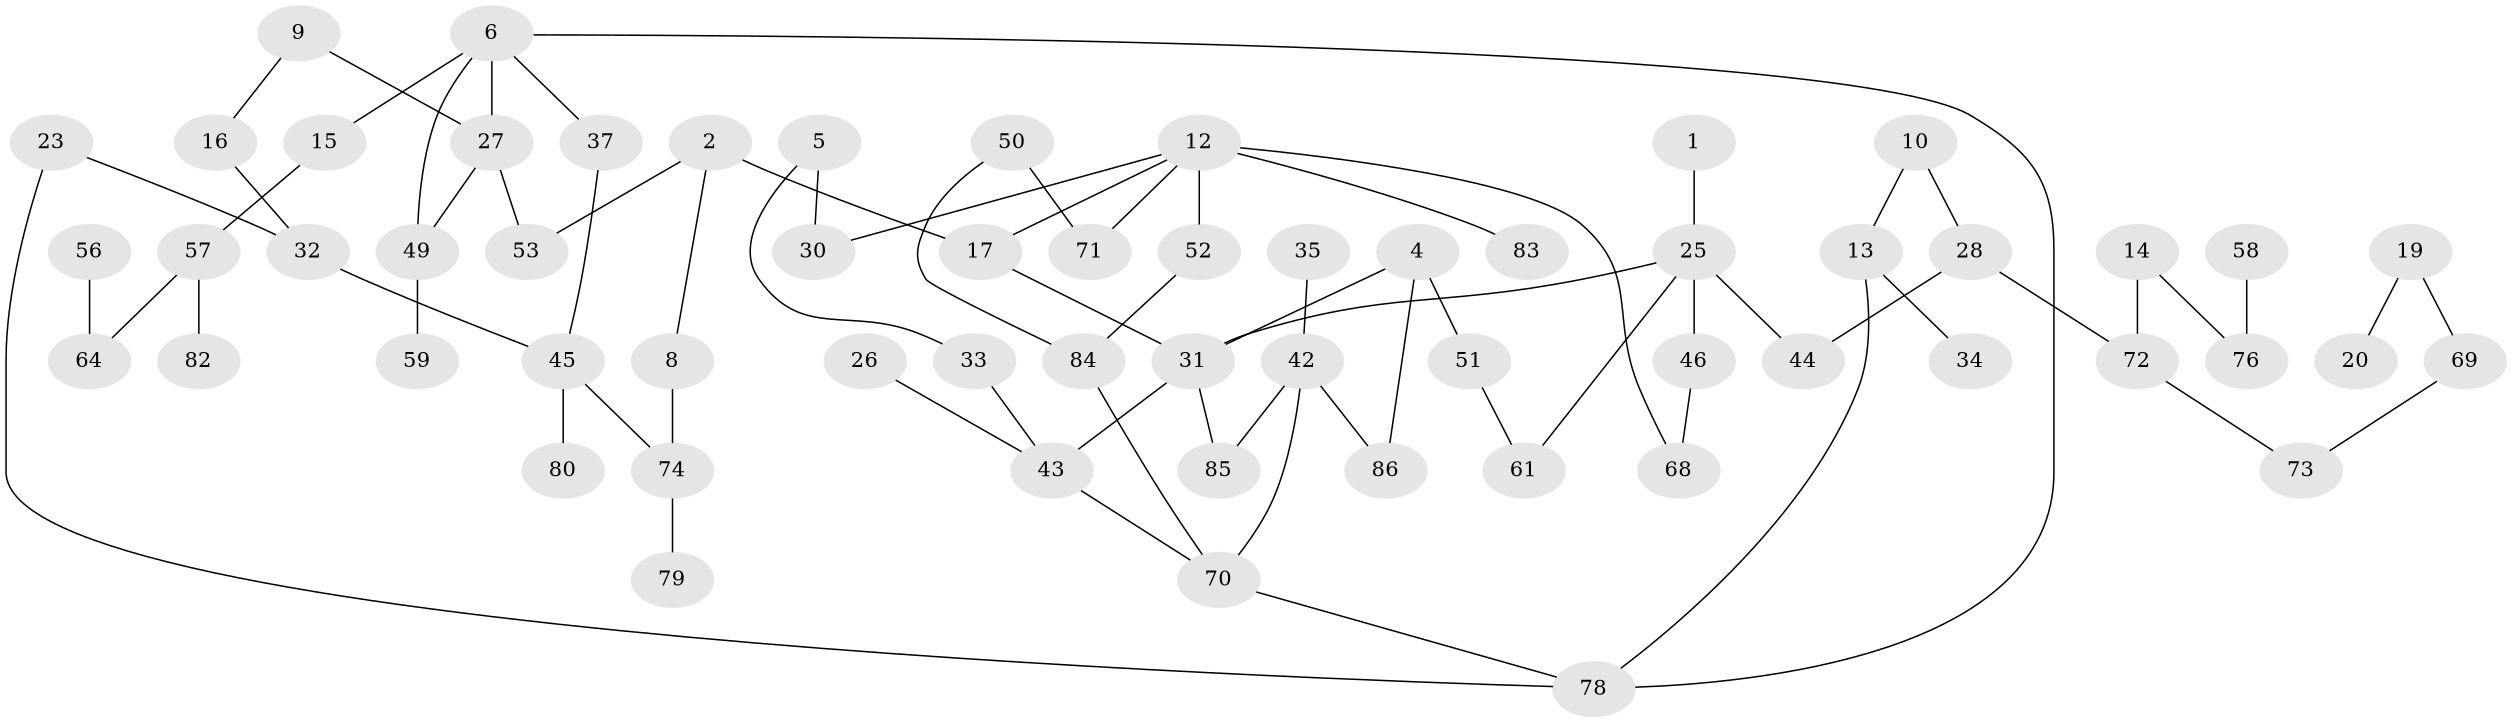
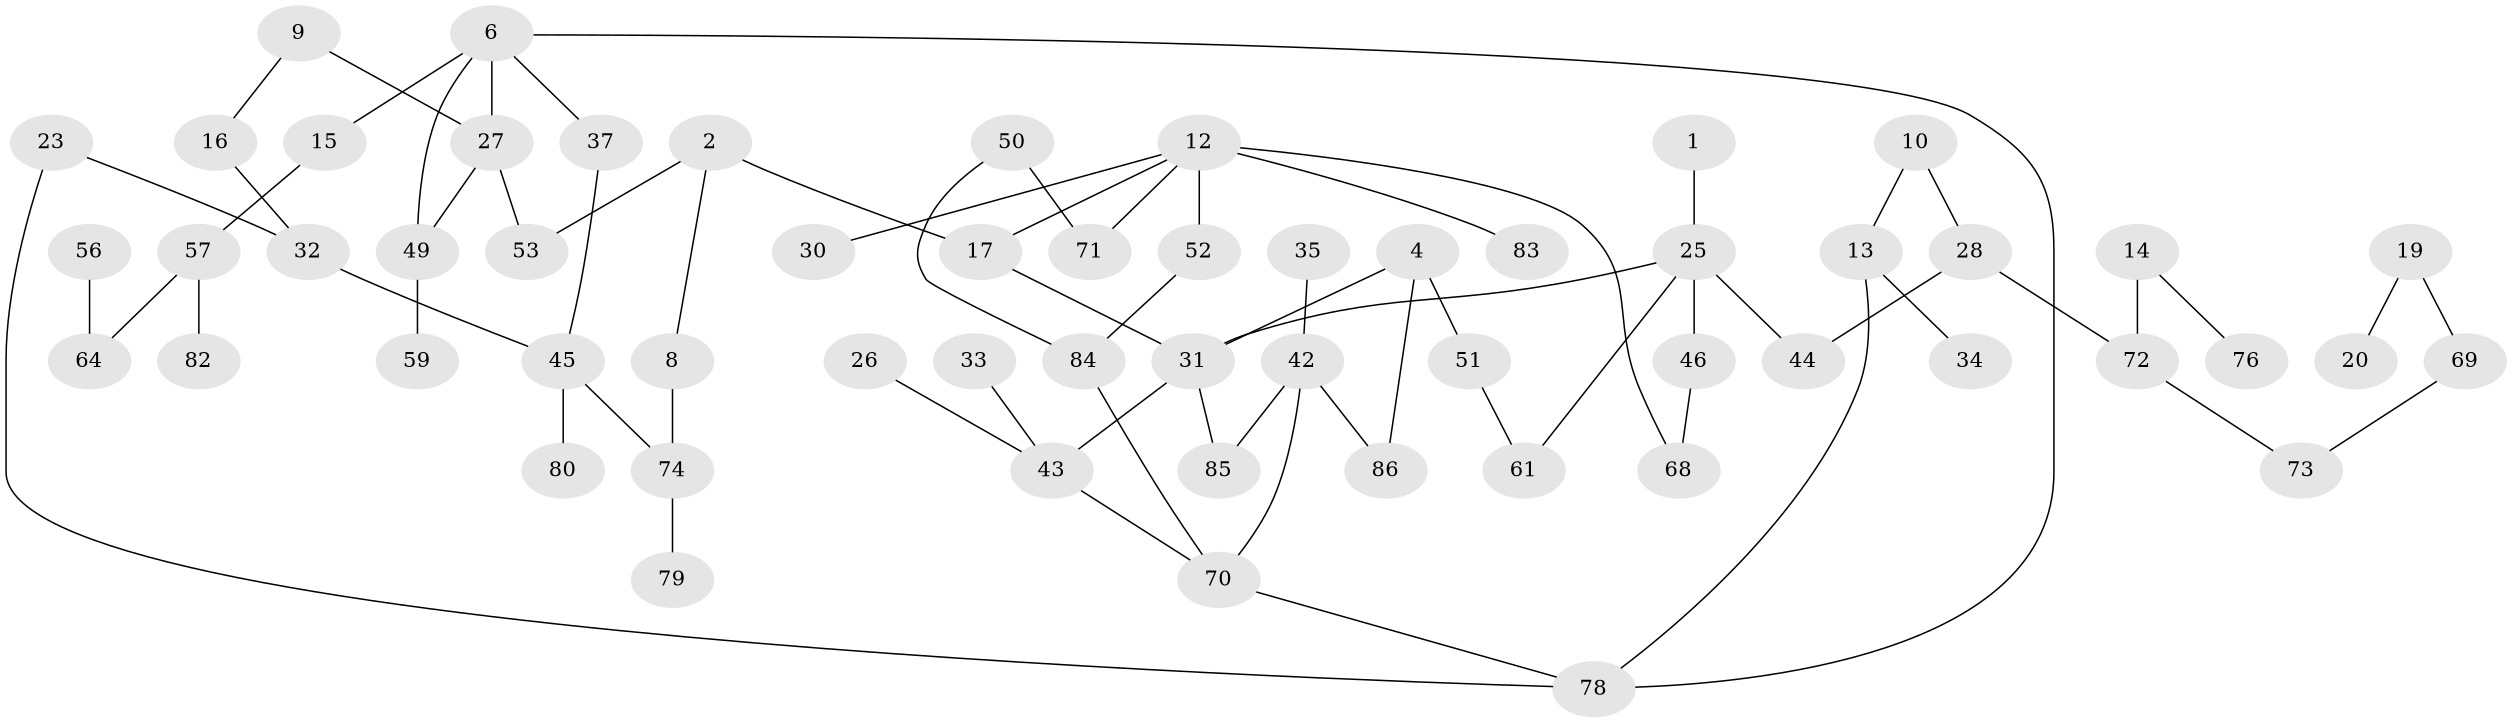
(820, 143) -> none
(2247, 252) -> none
